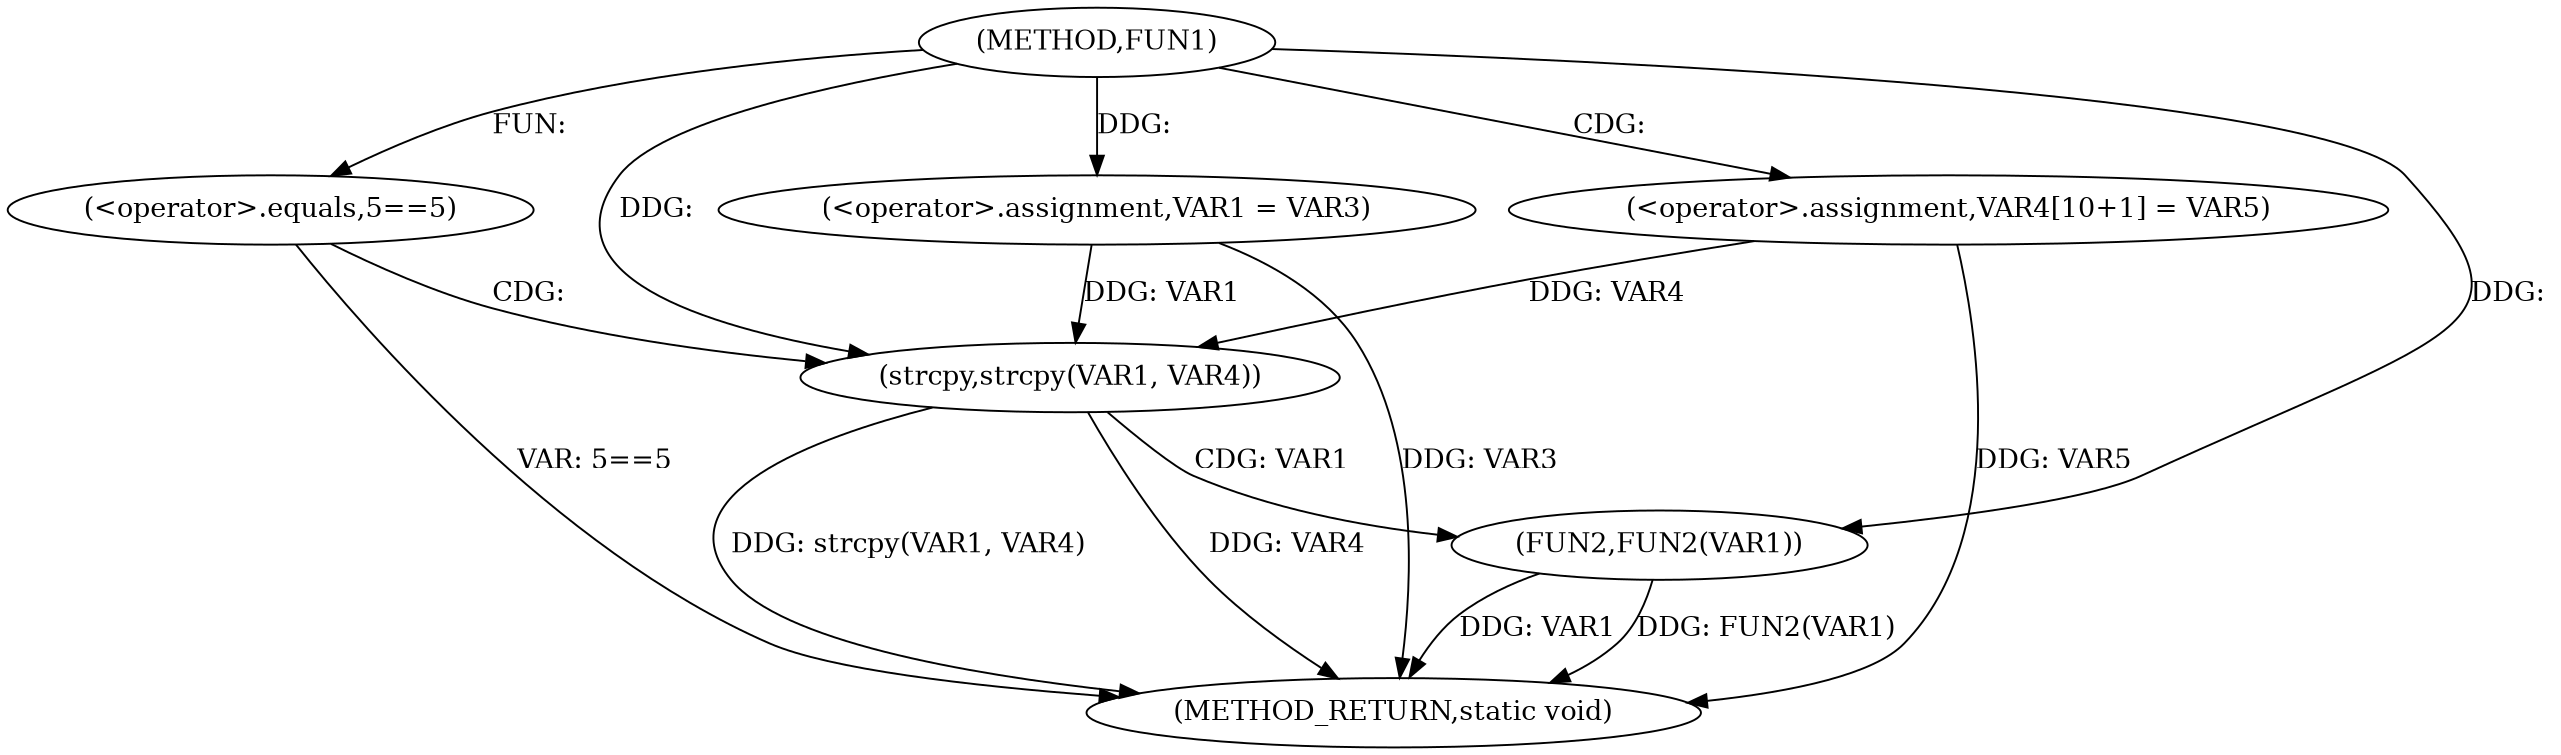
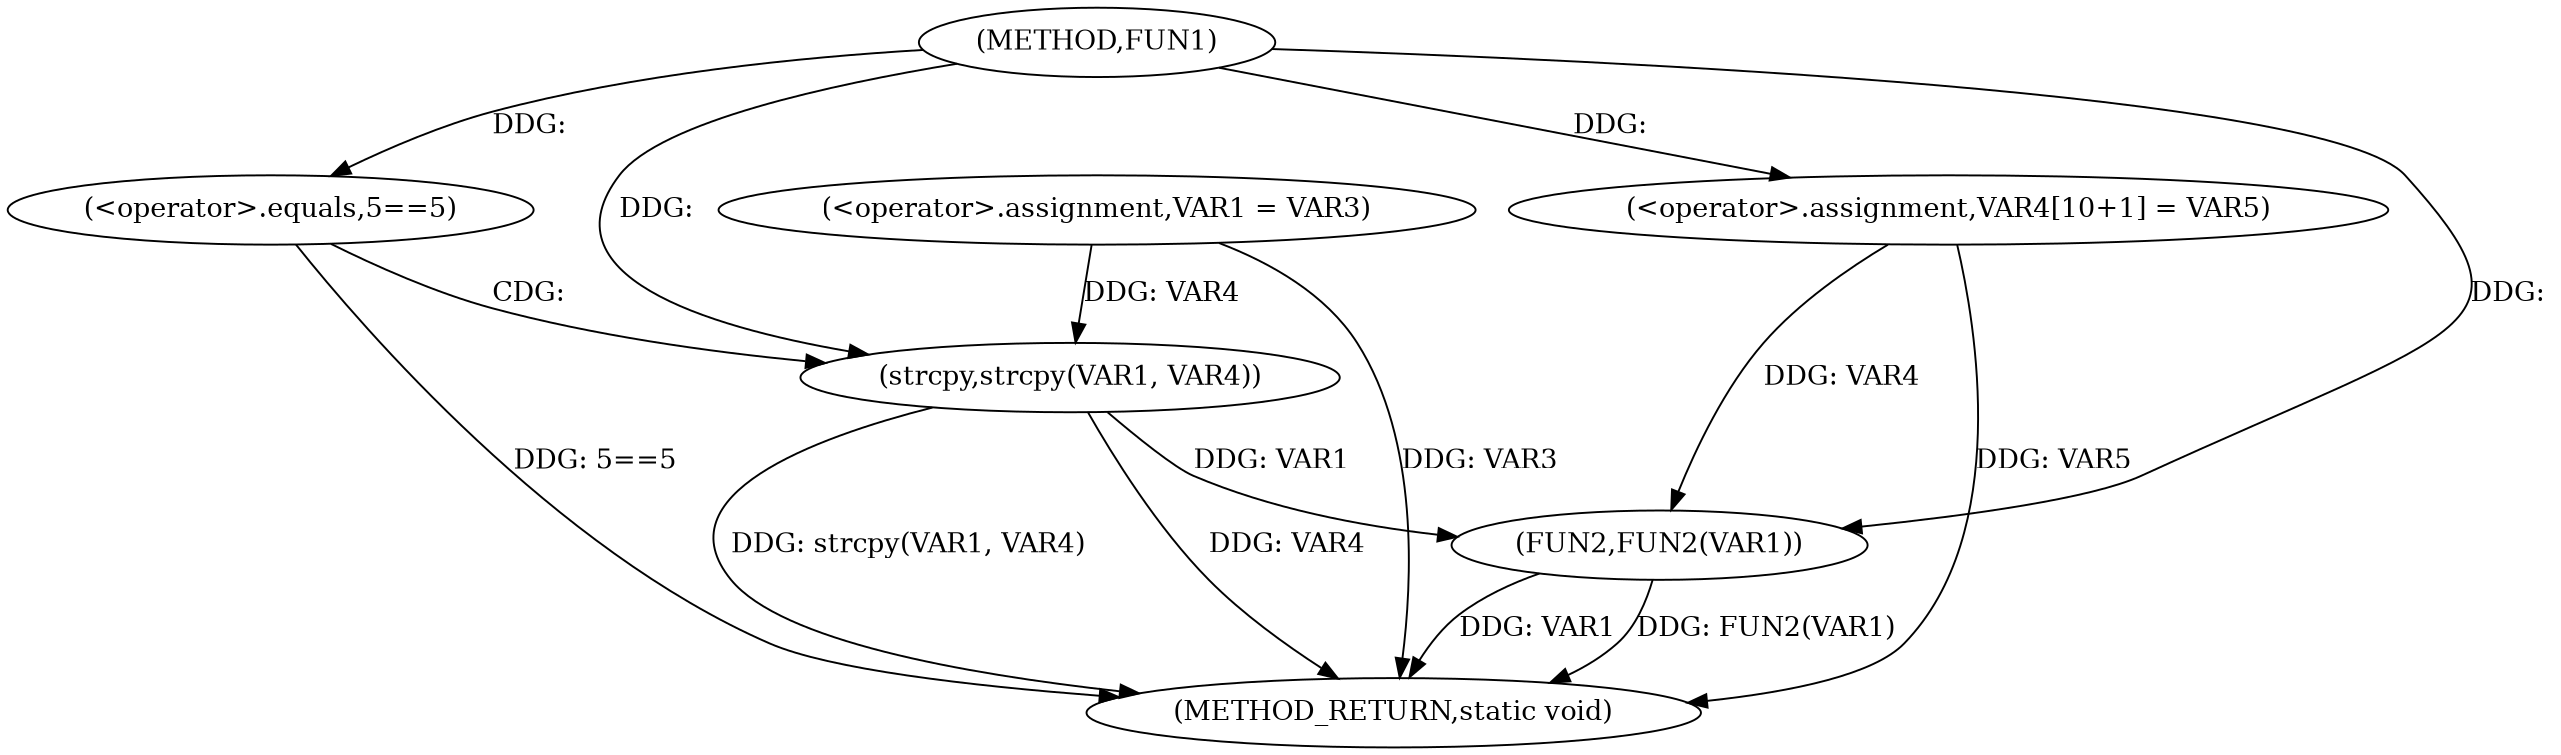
(1097, 117) -> none
(534, 126) -> (534, 126)
(1614, 126) -> (1614, 126)
(1485, 288) -> (1760, 348)
(1163, 294) -> (1163, 294)
(595, 461) -> (595, 461)
(1272, 461) -> (1272, 461)
